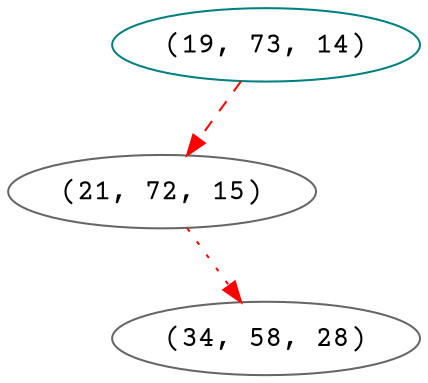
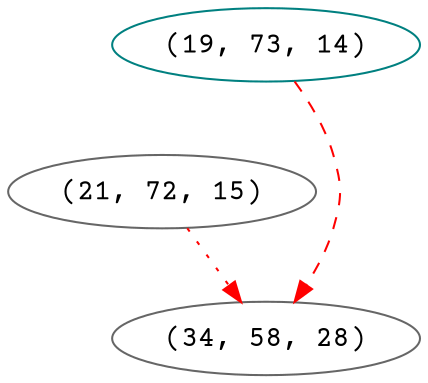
(220, 110) -> (339, 181)
